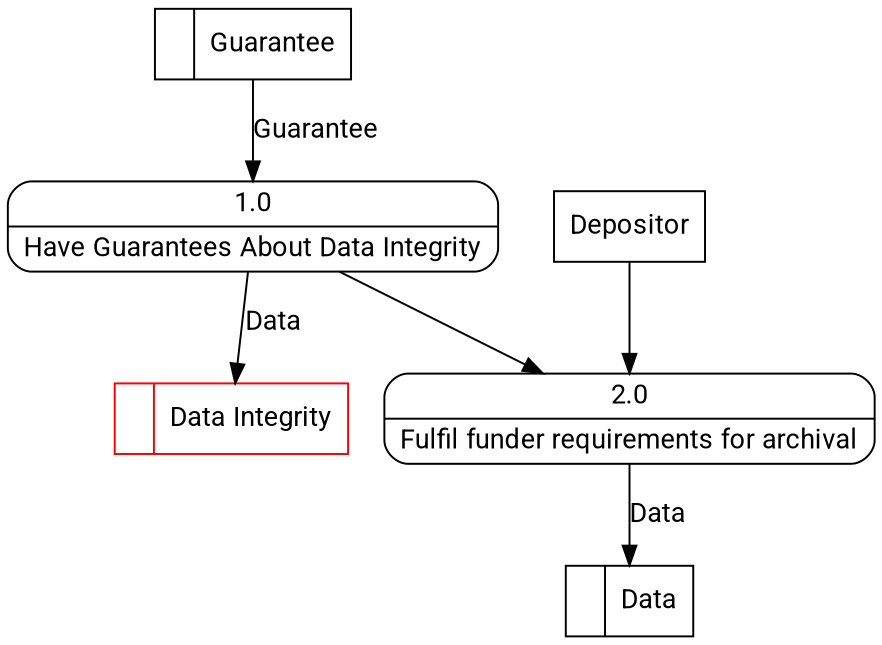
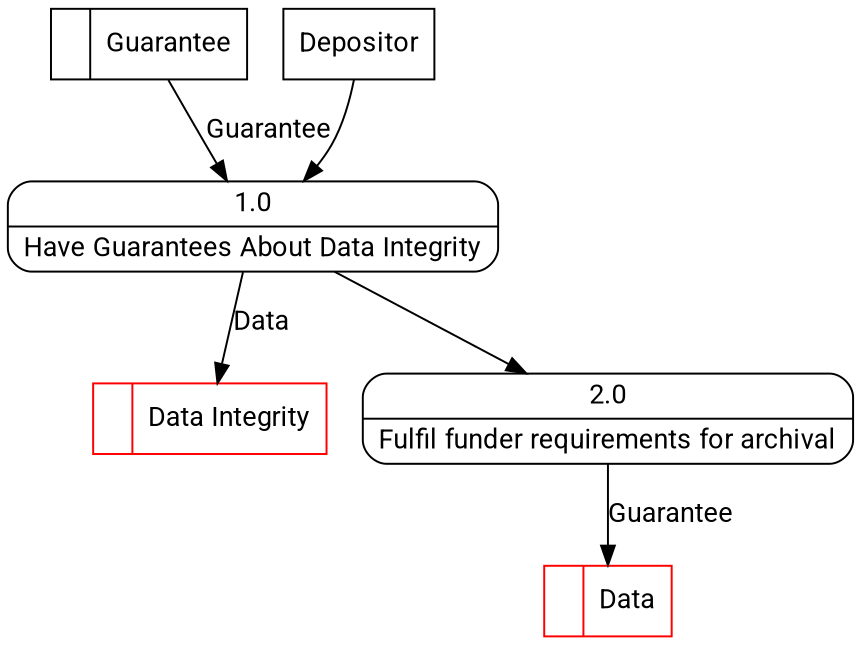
(630, 308) -> (341, 125)
(658, 515) -> (671, 515)
(630, 601) -> (608, 601)
